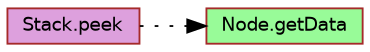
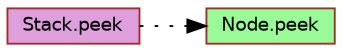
(285, 26) -> (271, 26)
